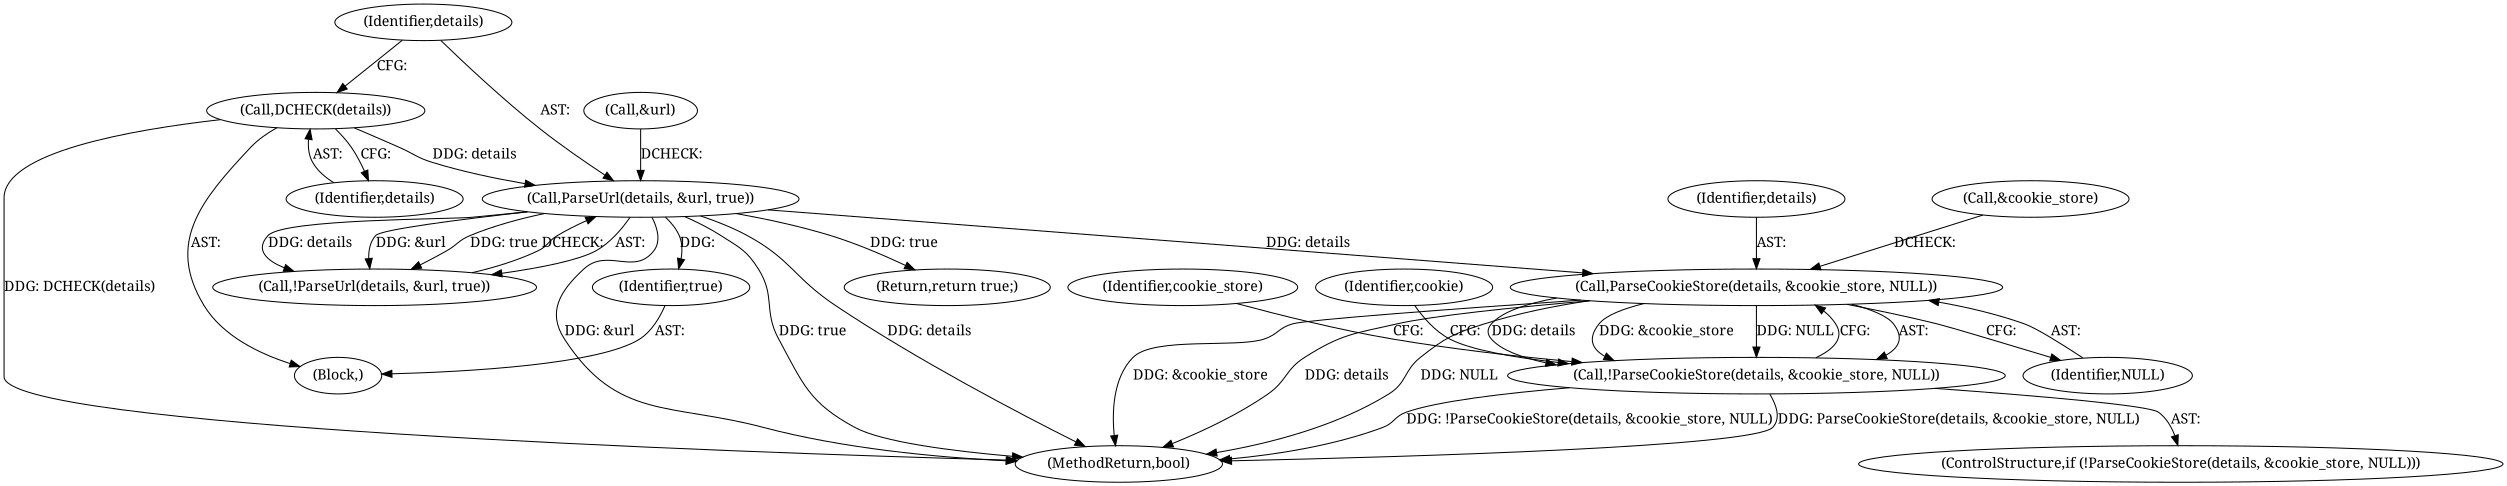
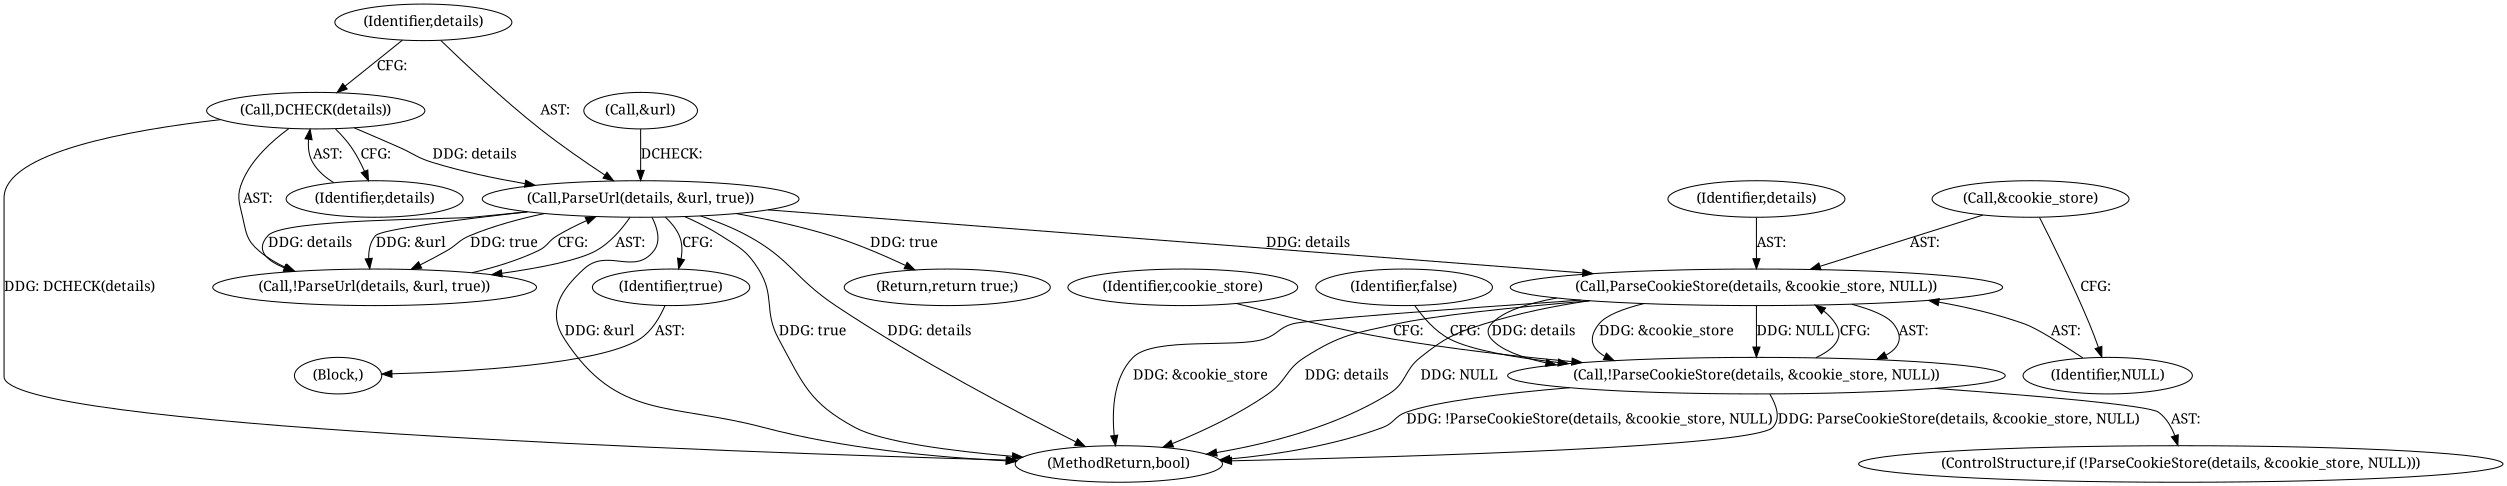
(575, 243) -> (575, 243)
(700, 243) -> (700, 243)
(1927, 243) -> (1927, 243)
(188, 254) -> (239, 198)
(1404, 287) -> (1404, 287)
(1950, 327) -> (2071, 282)
